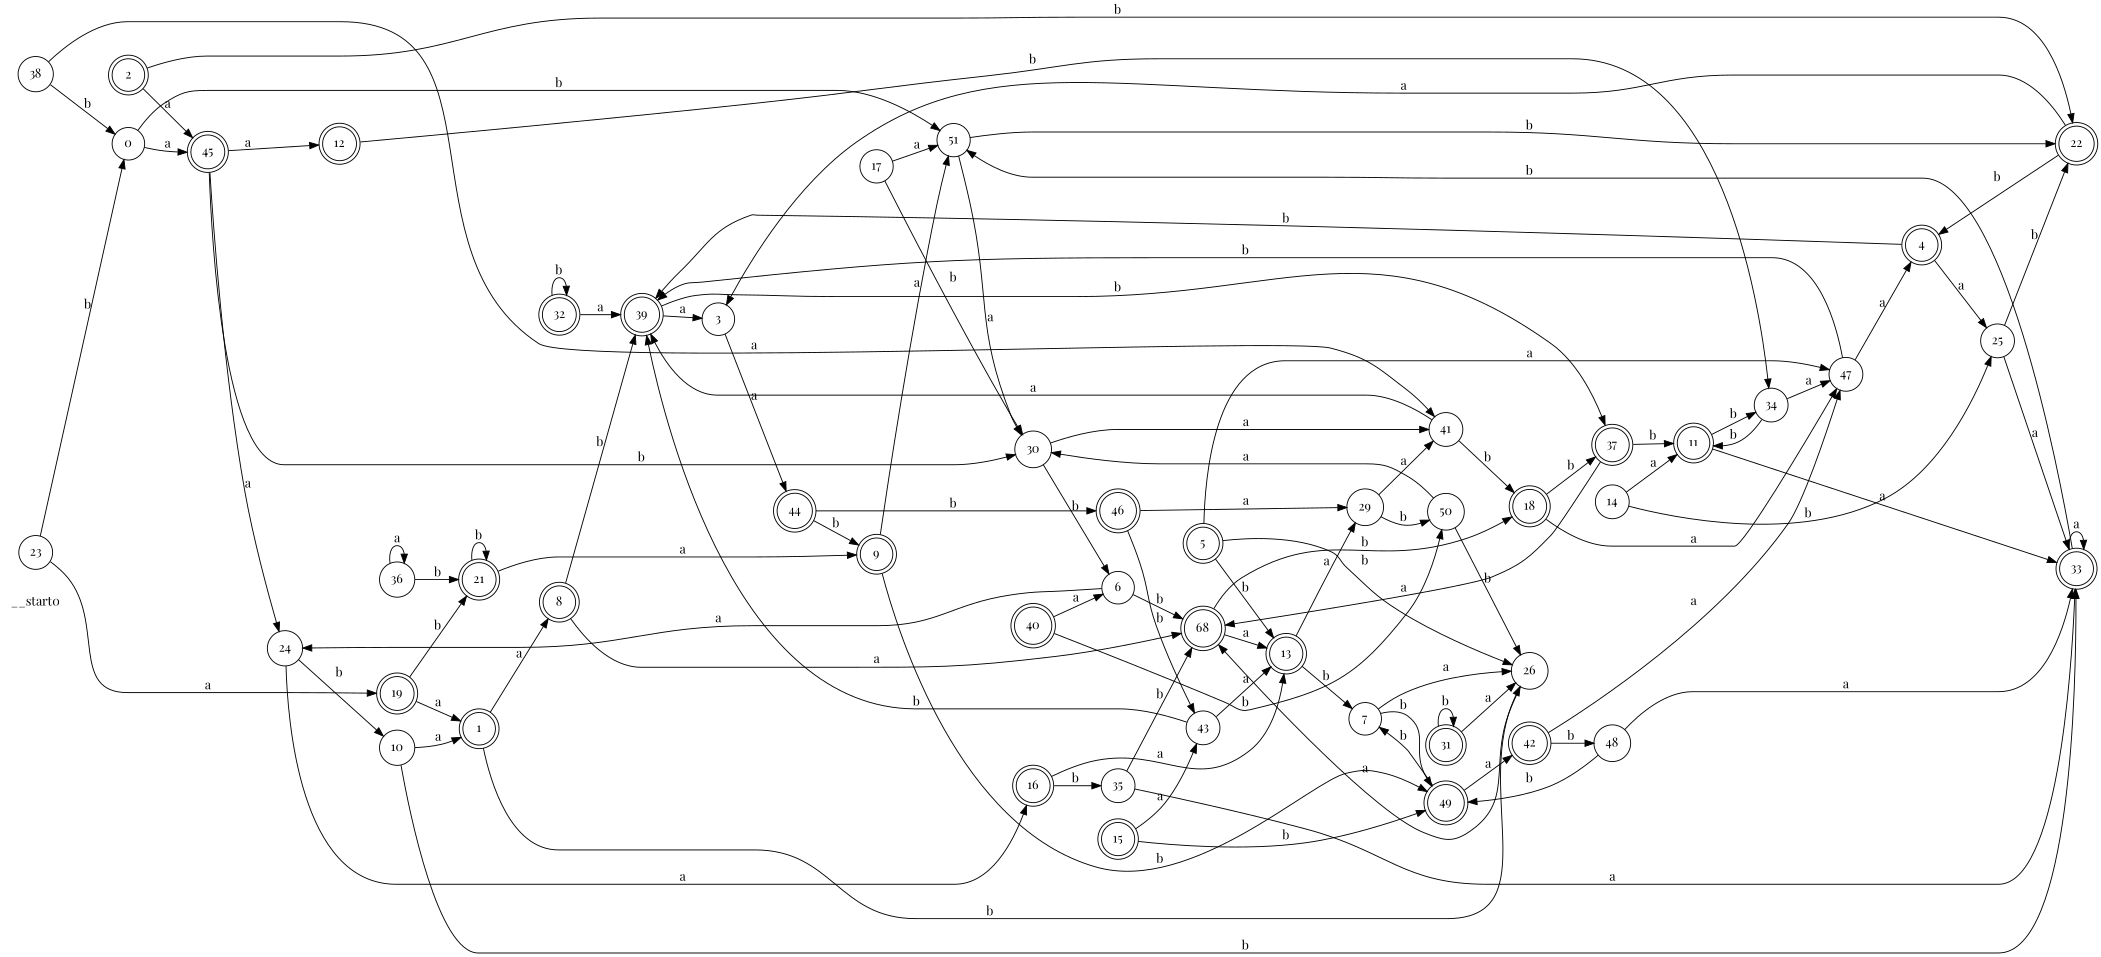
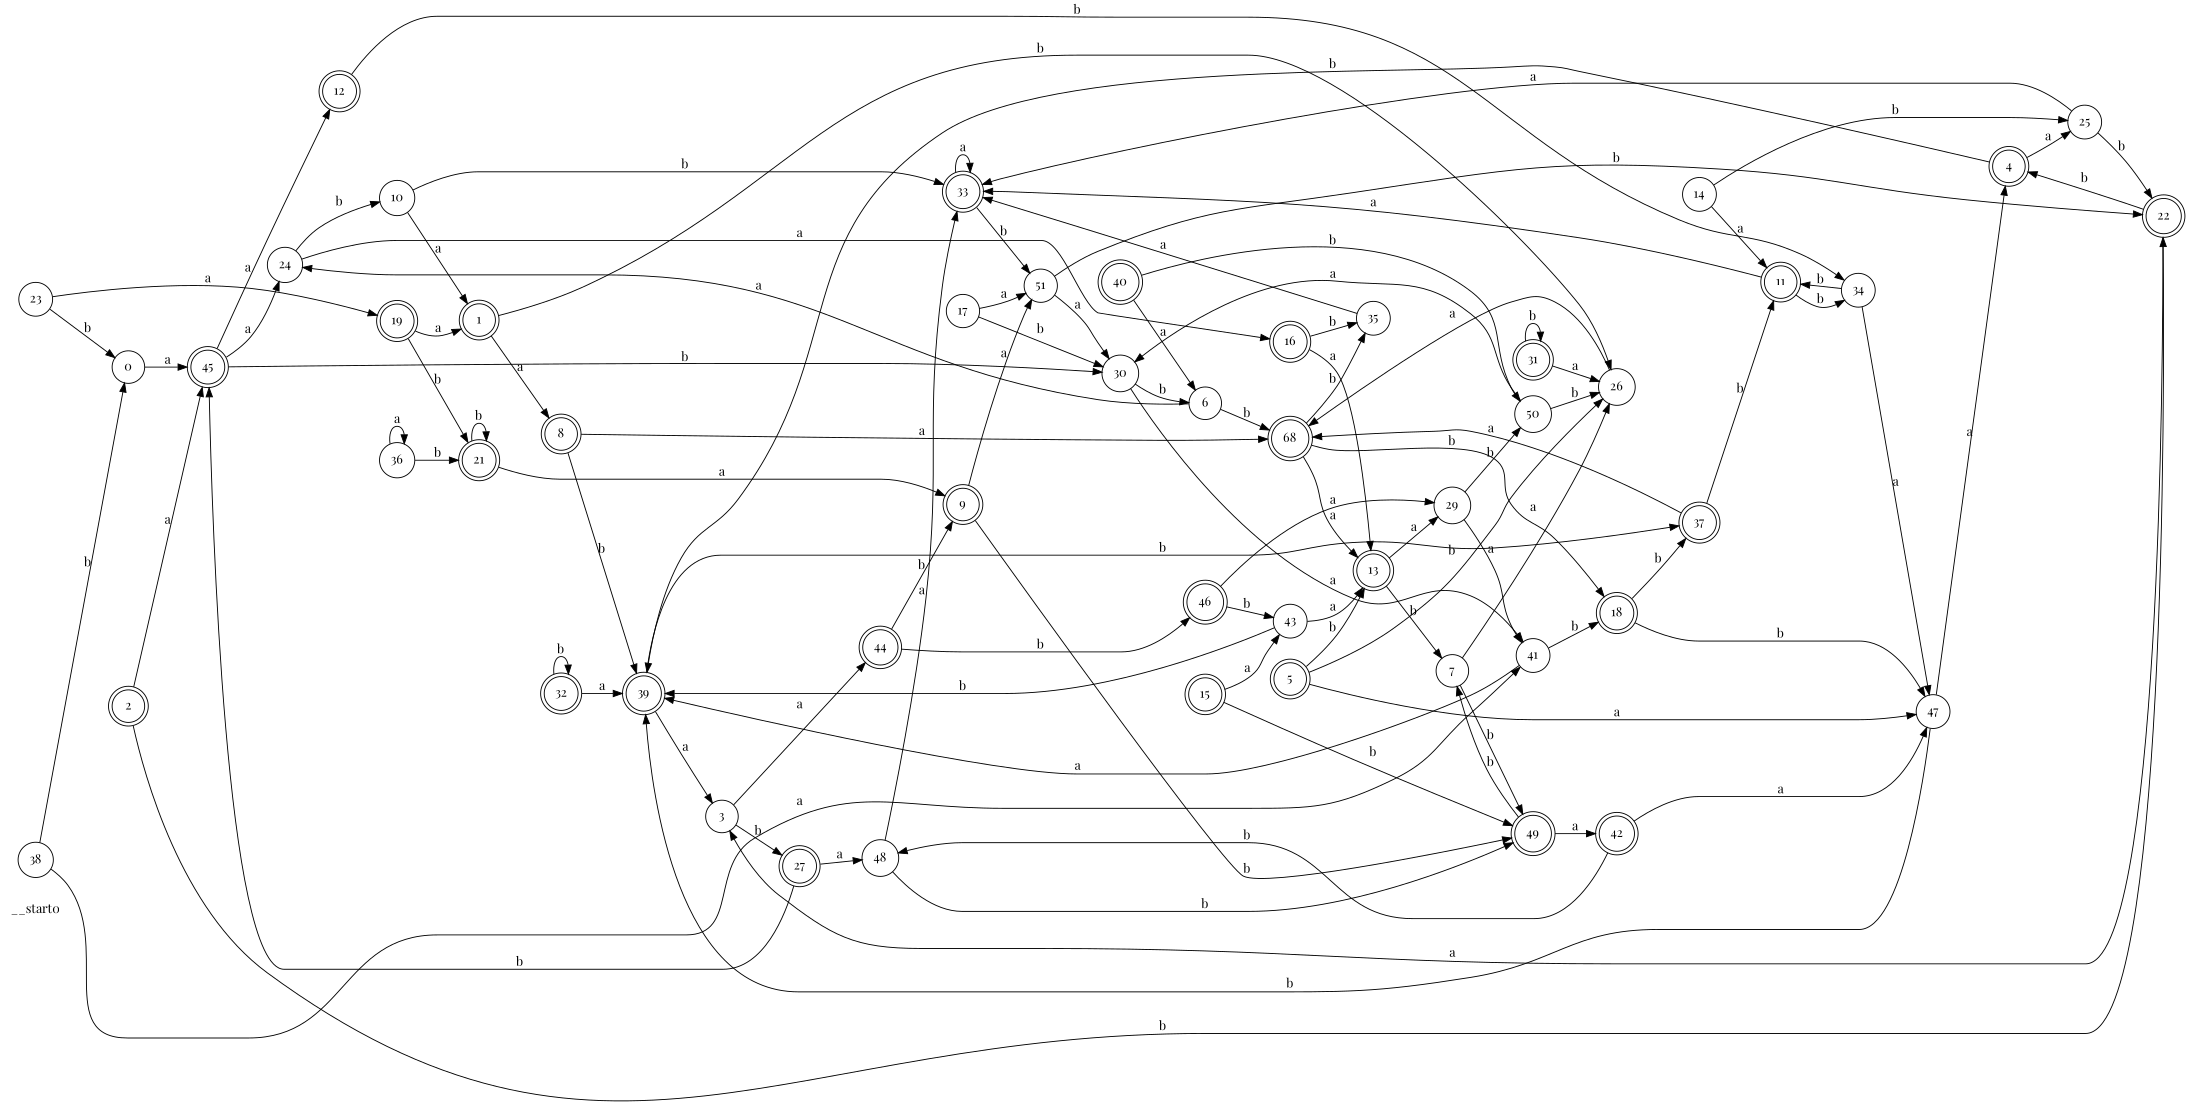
(532, 90) -> none
(1694, 539) -> (1781, 634)
(1154, 719) -> (1336, 387)
none -> (800, 866)
